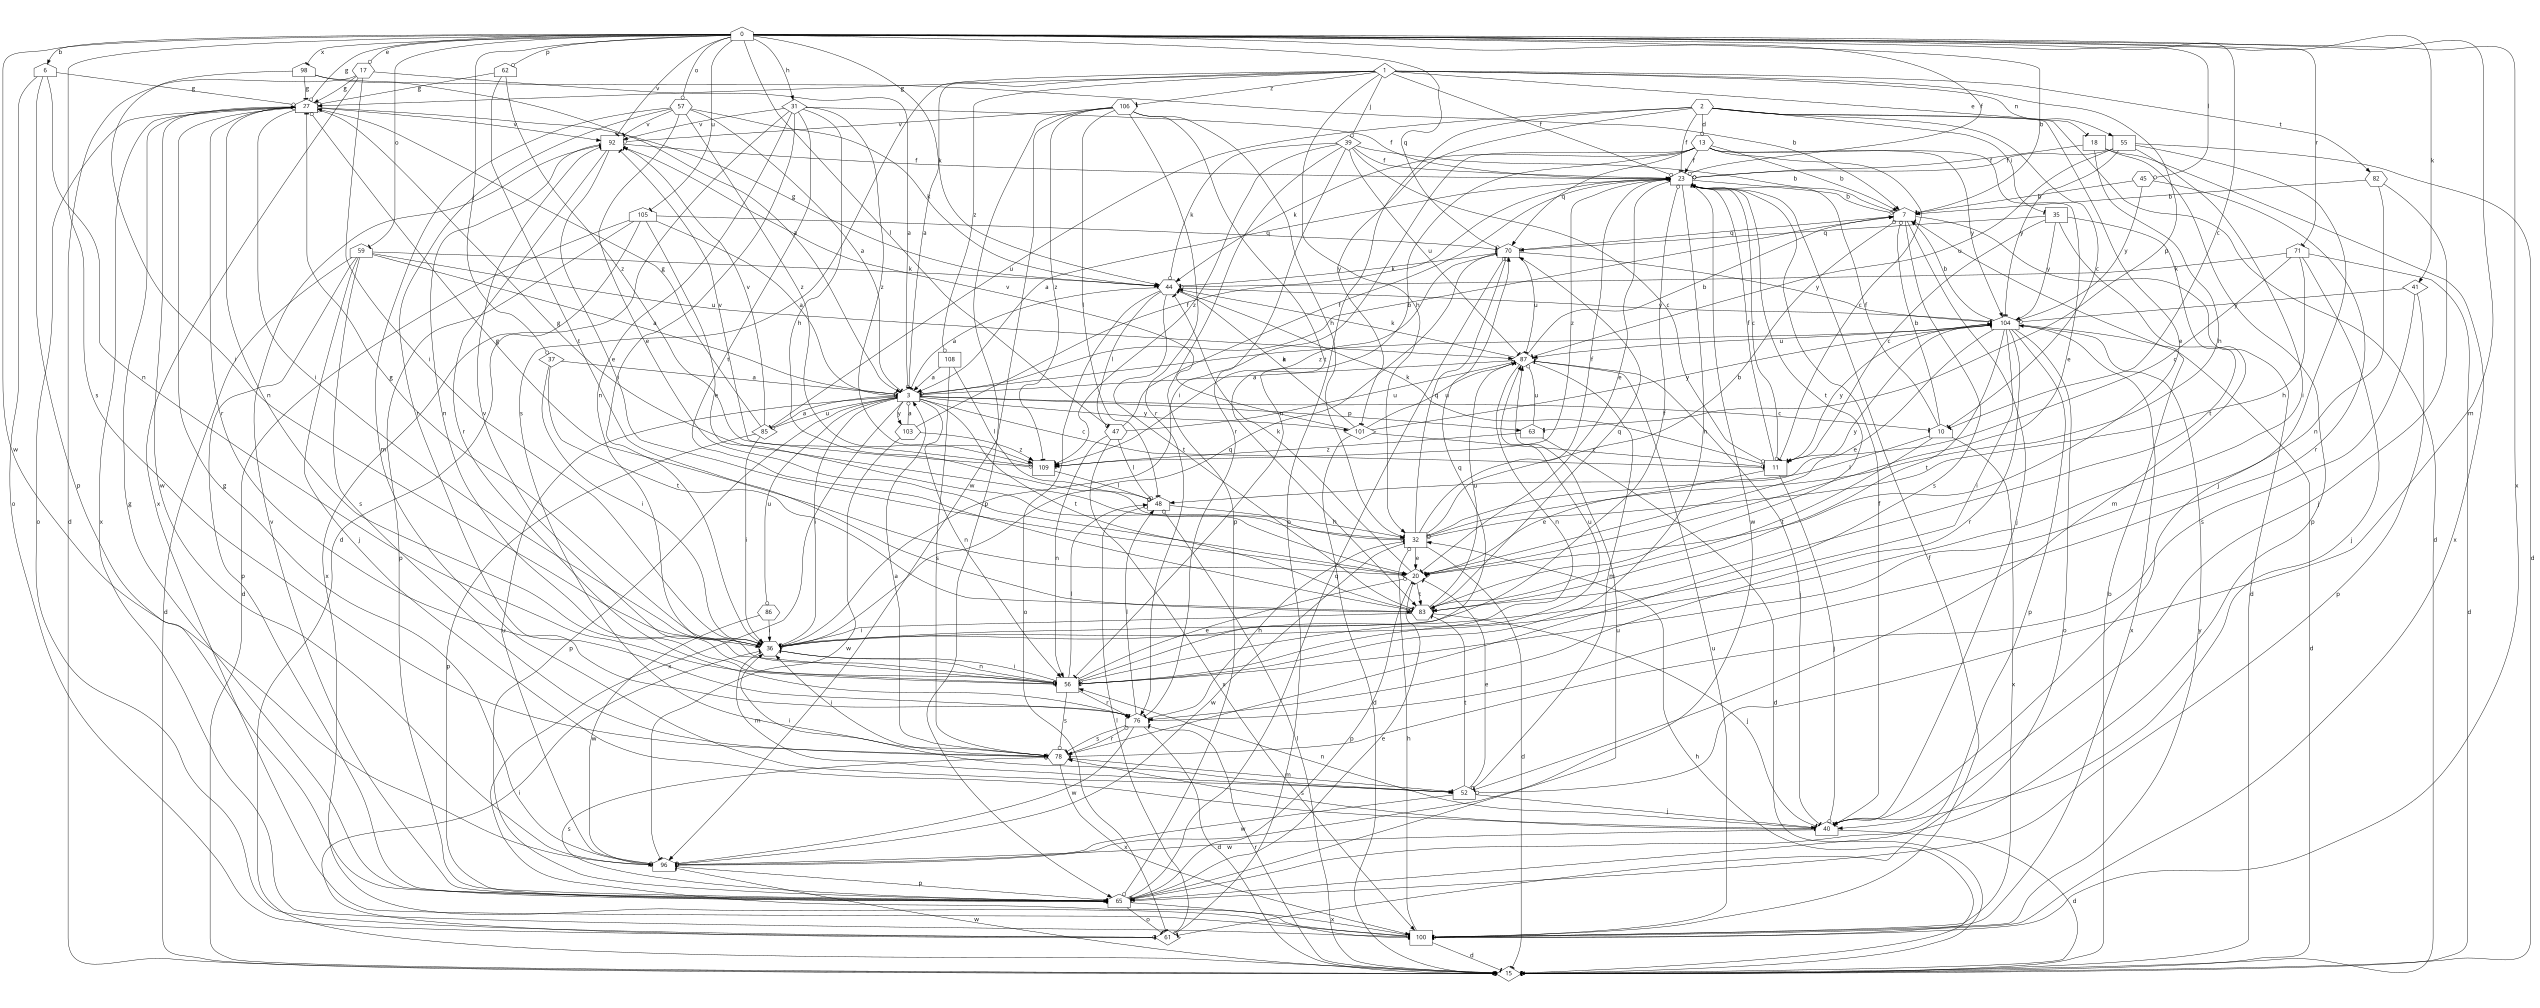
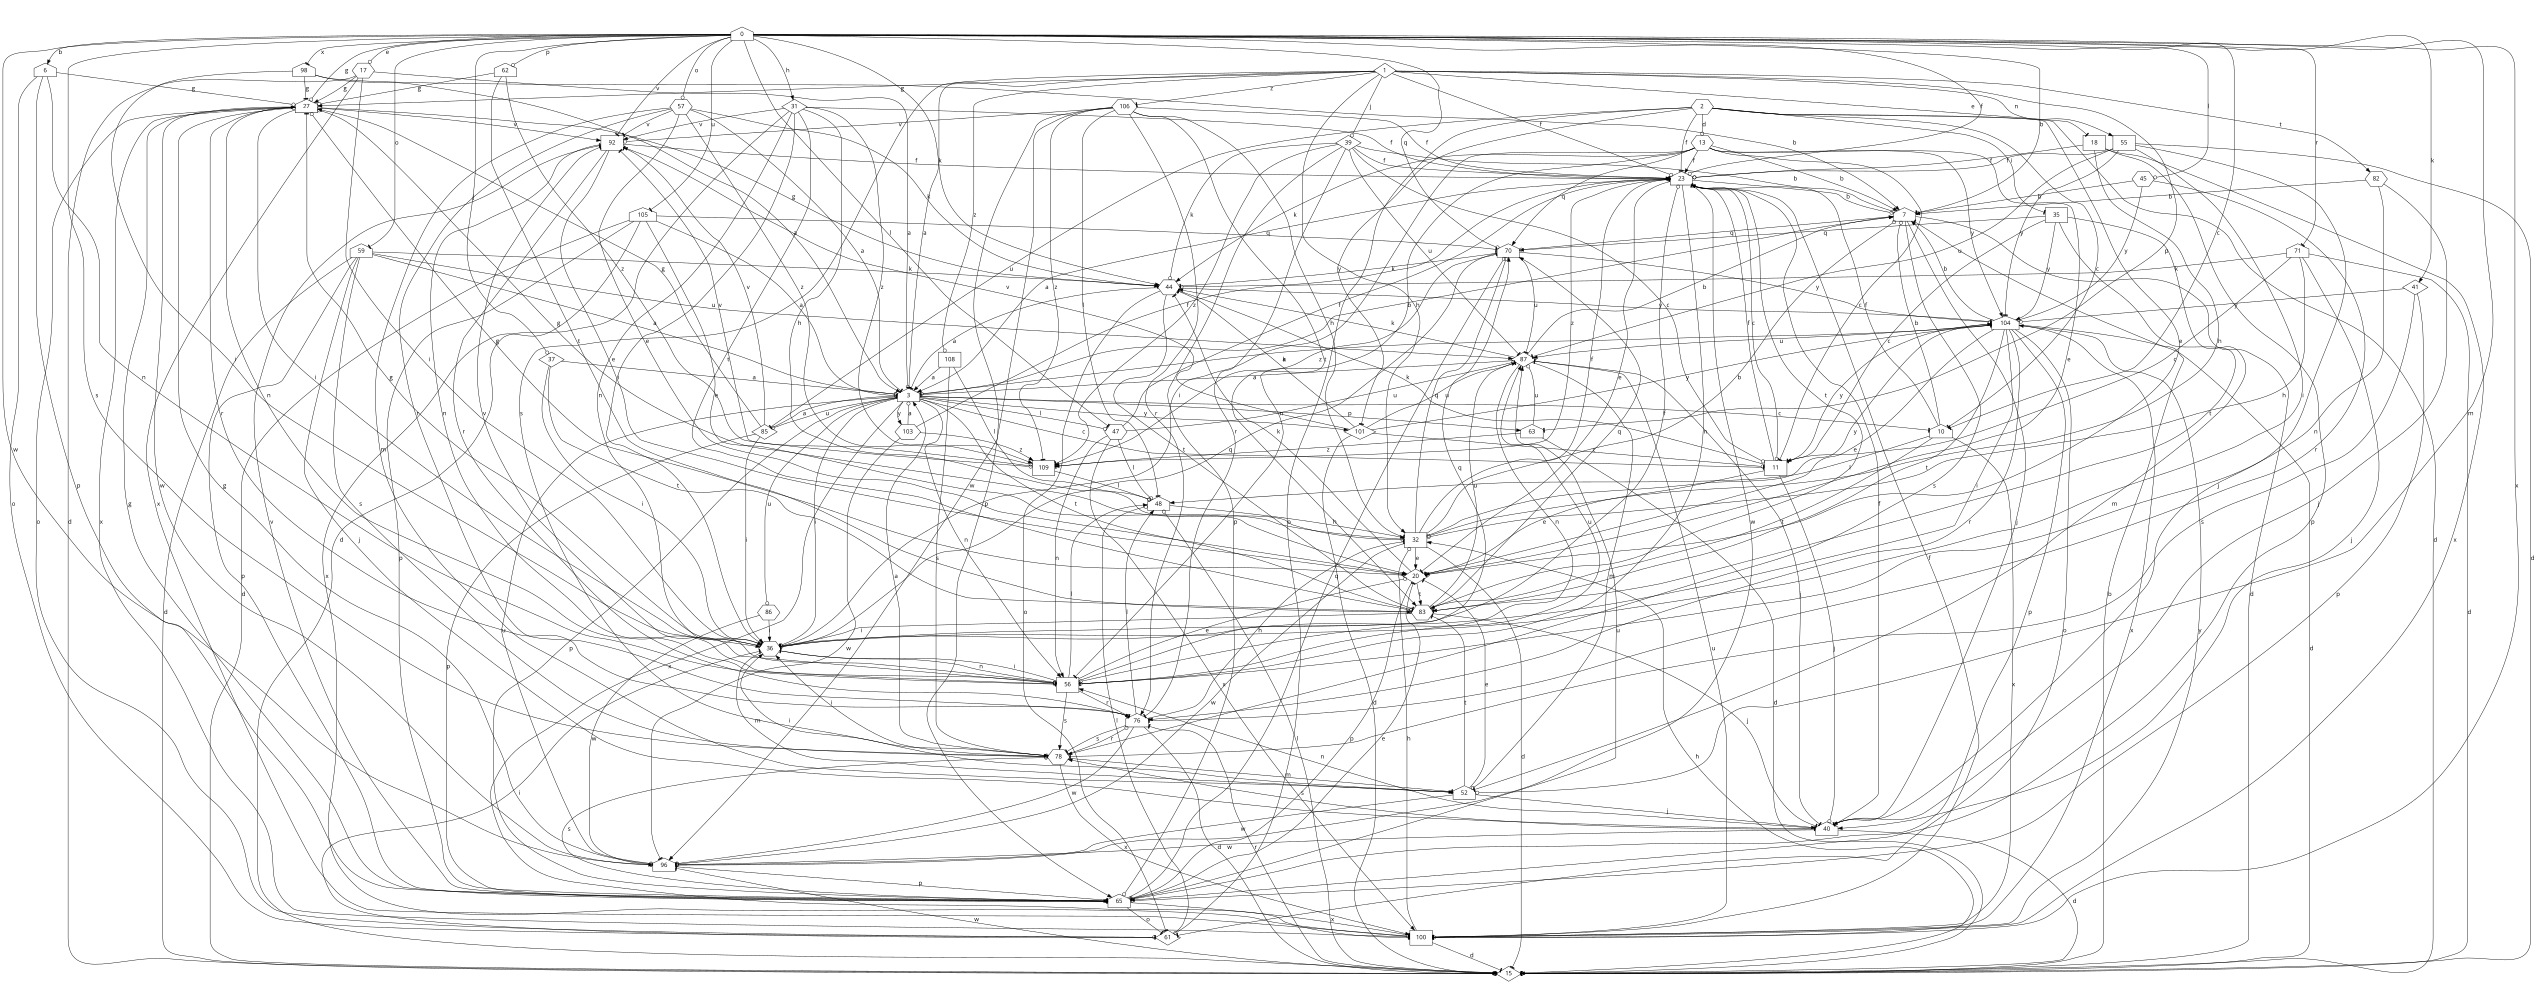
none -> (1395, 124)
(1114, 348) -> (1012, 412)
(1063, 719) -> (1063, 719)
